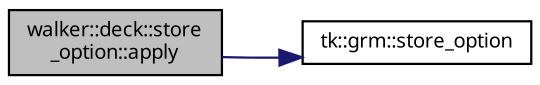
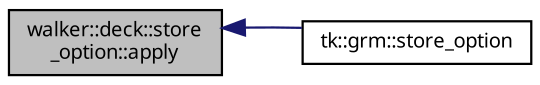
(251, 58) -> (273, 27)
